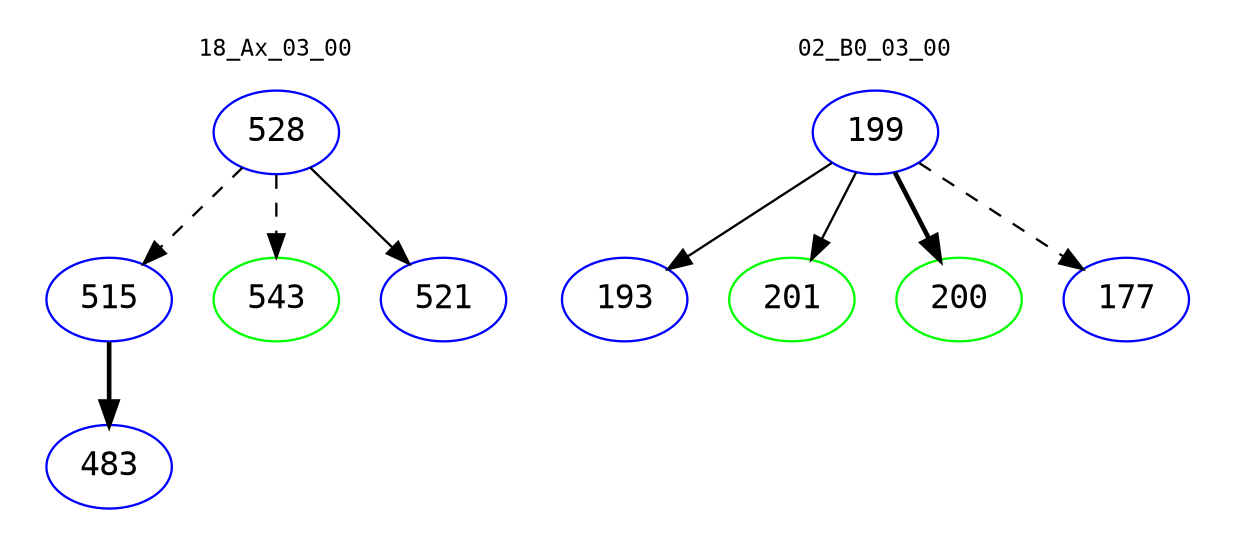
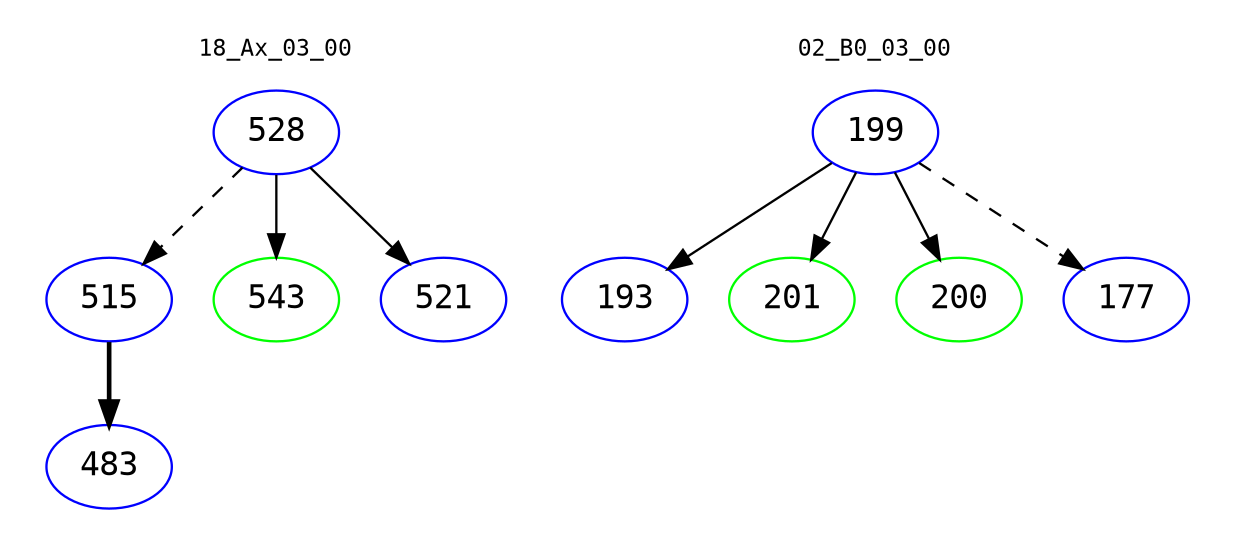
(276, 205) -> (276, 205)
(912, 206) -> (912, 206)
